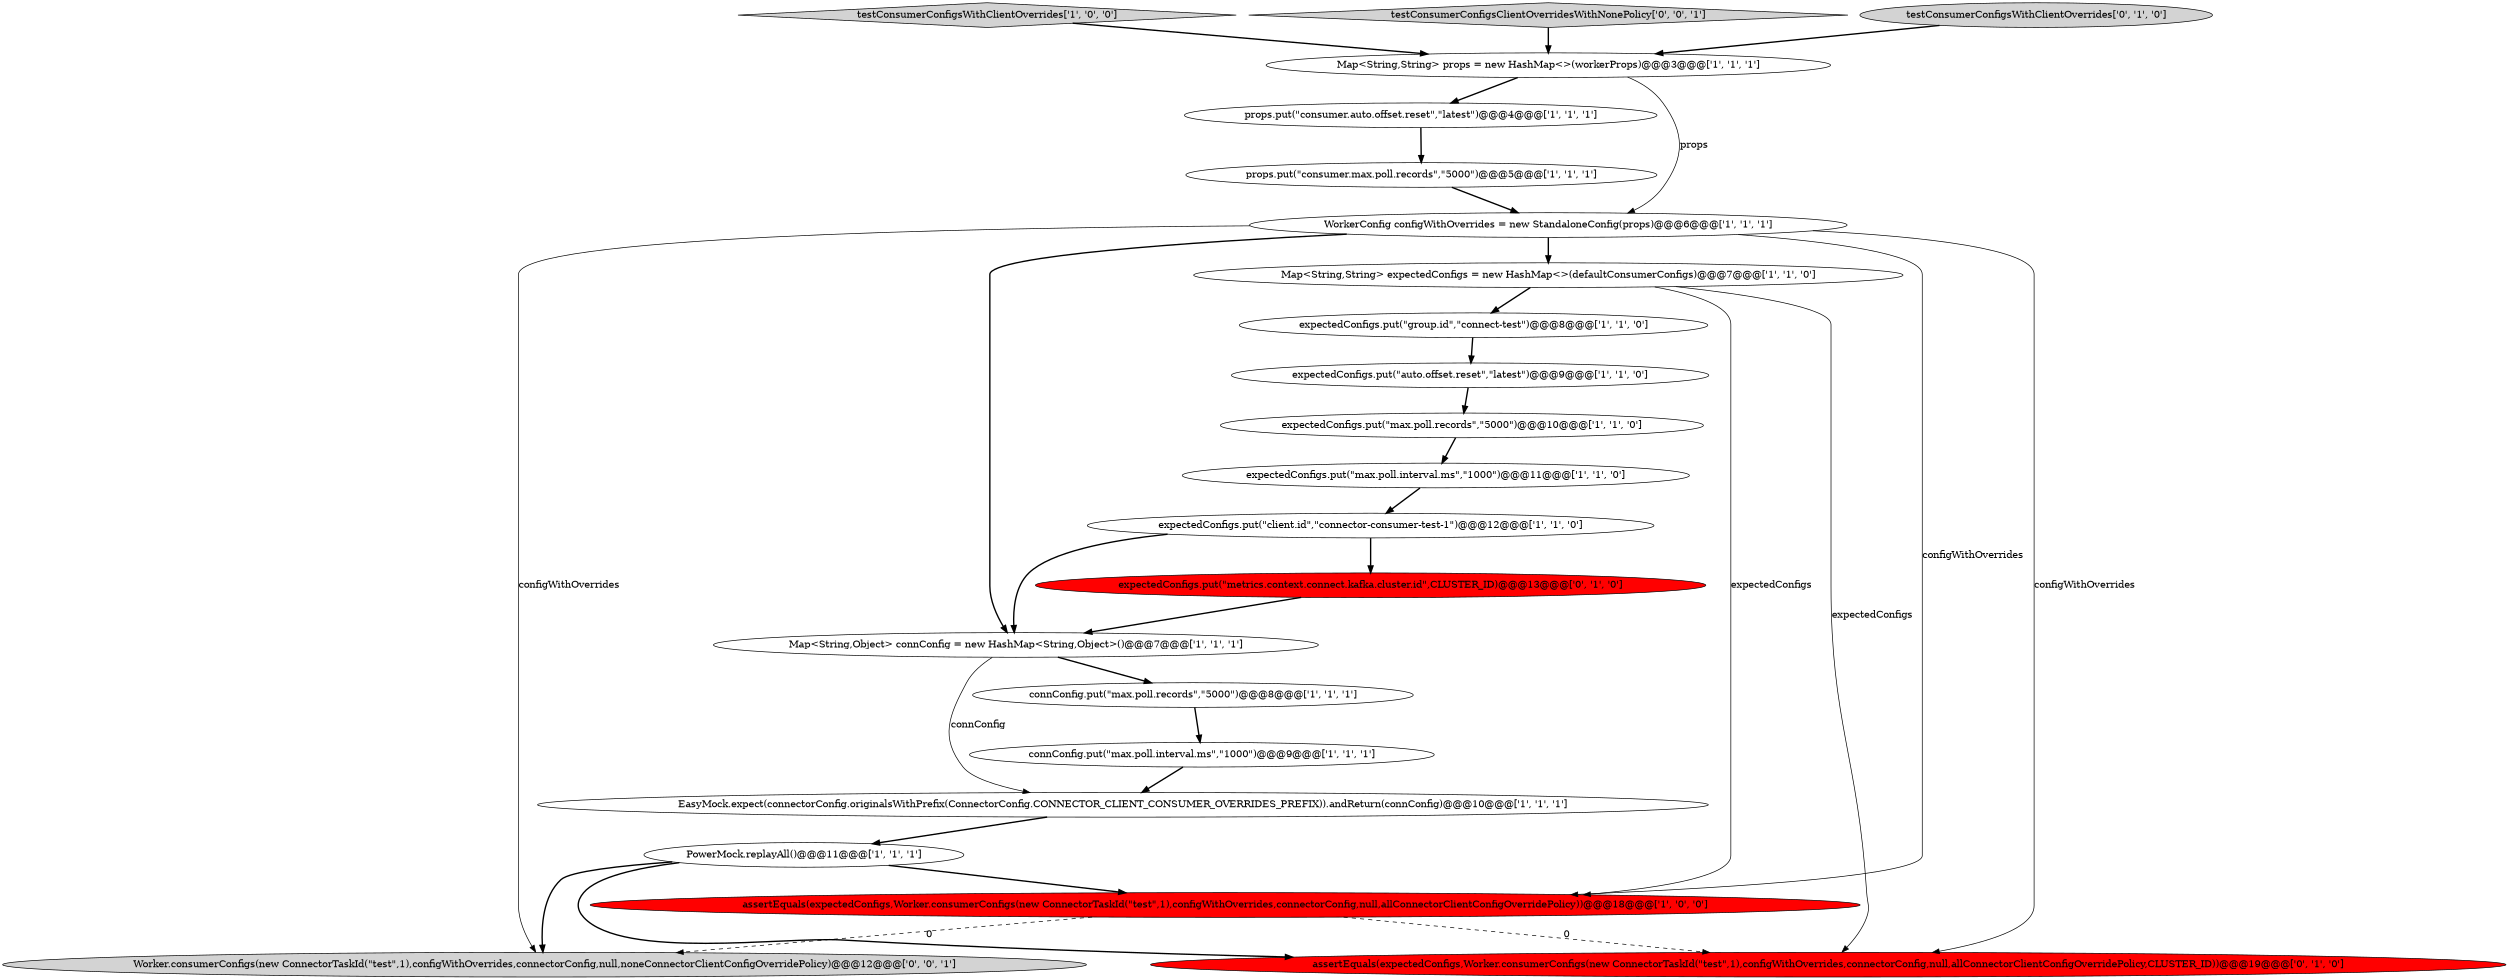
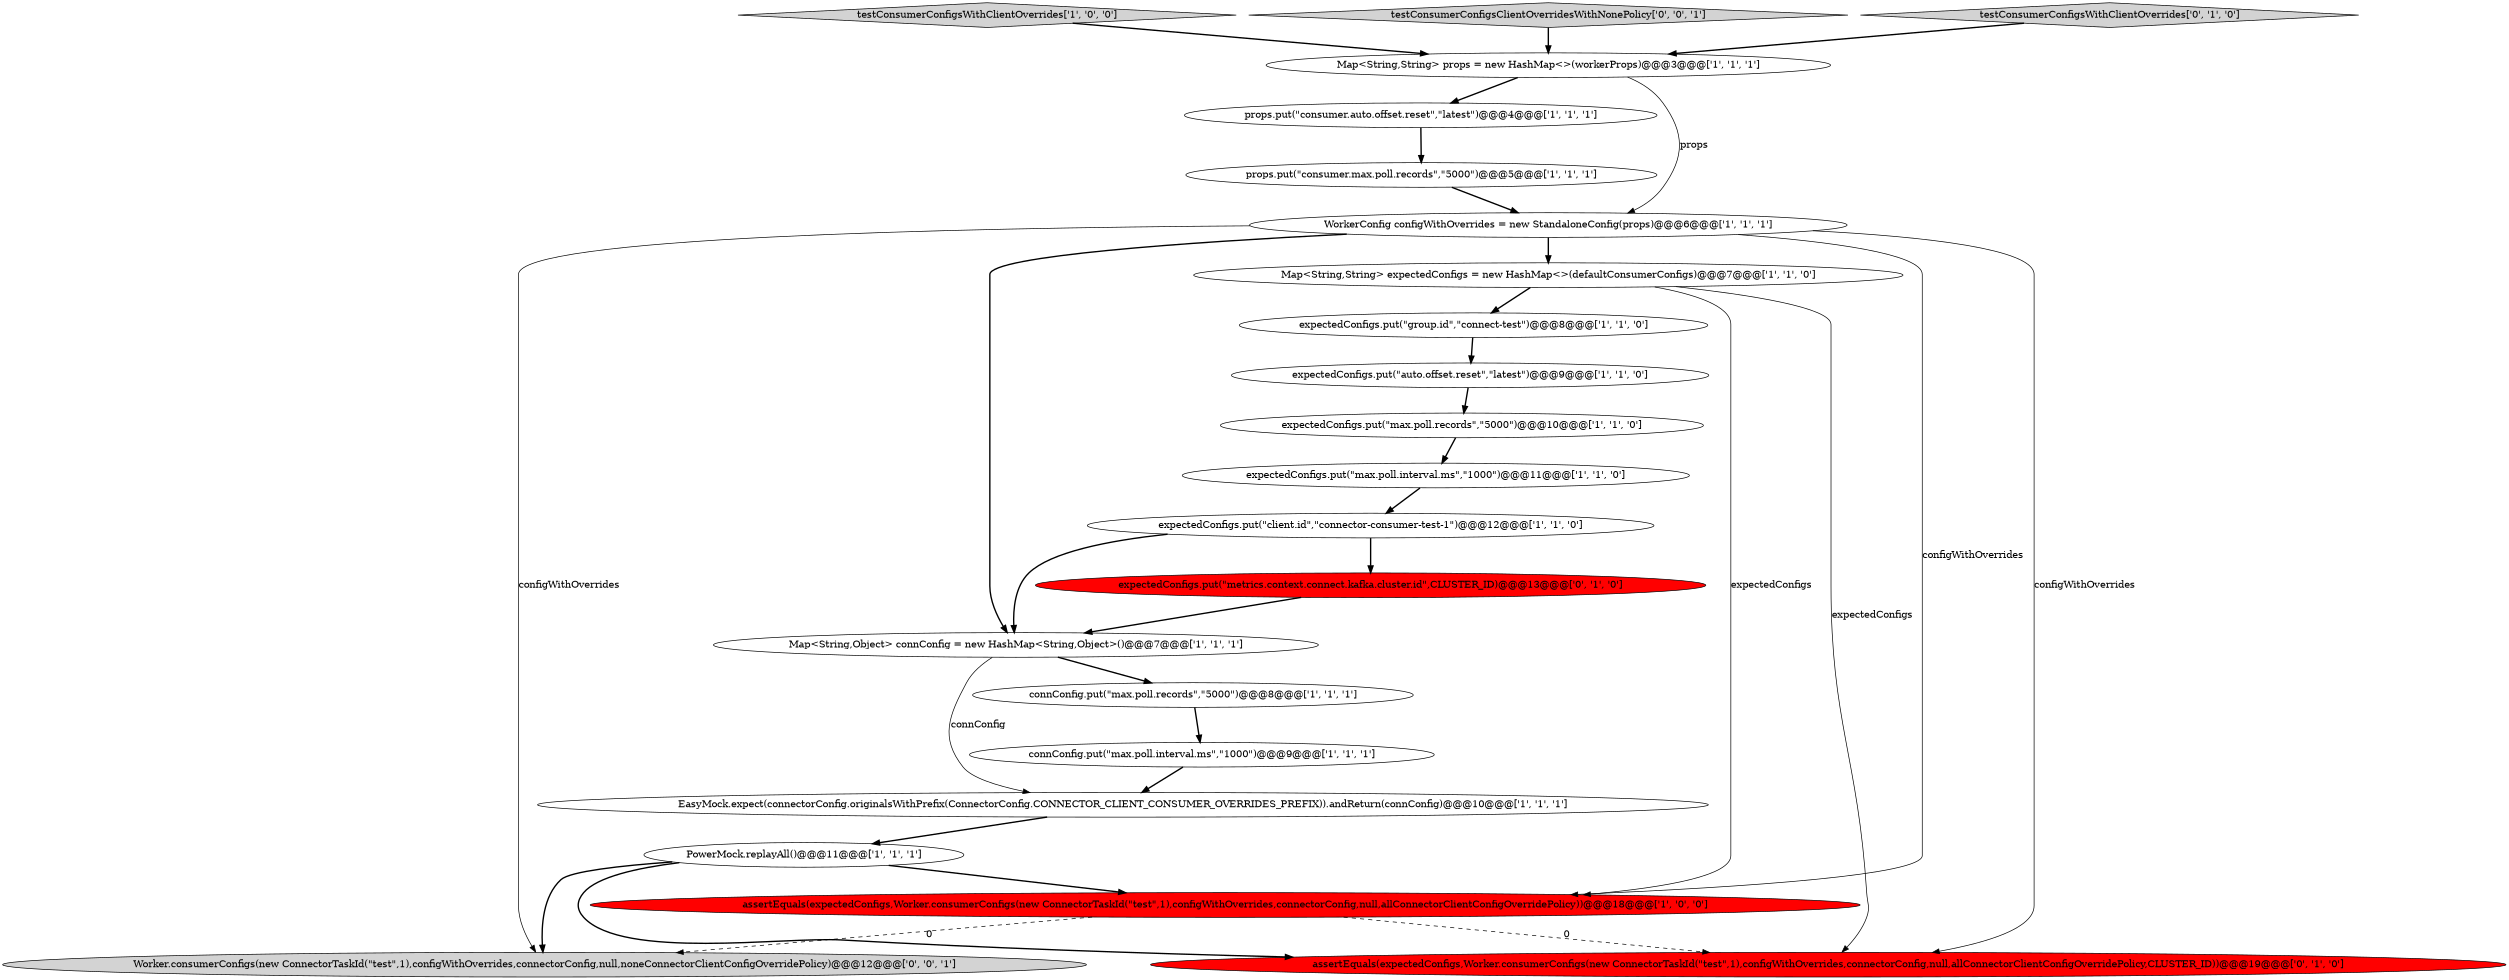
(2036, 15) -> (2110, 15)
